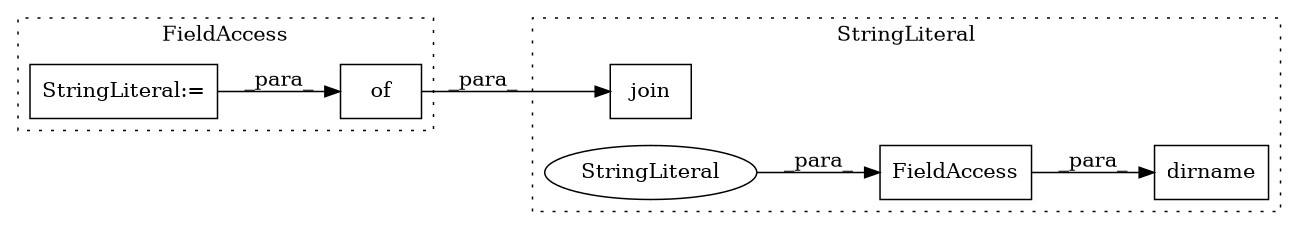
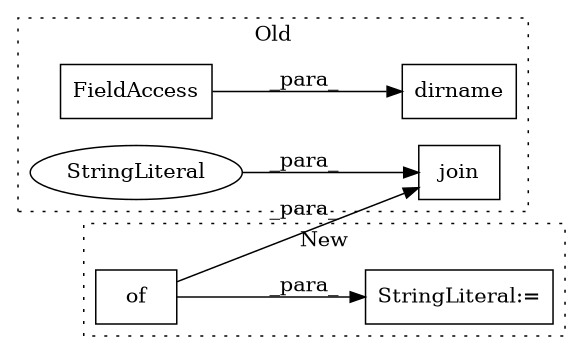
(226, 35) -> (324, 241)
(907, 35) -> (273, 35)
(271, 92) -> (263, 297)
(811, 172) -> (323, 172)
